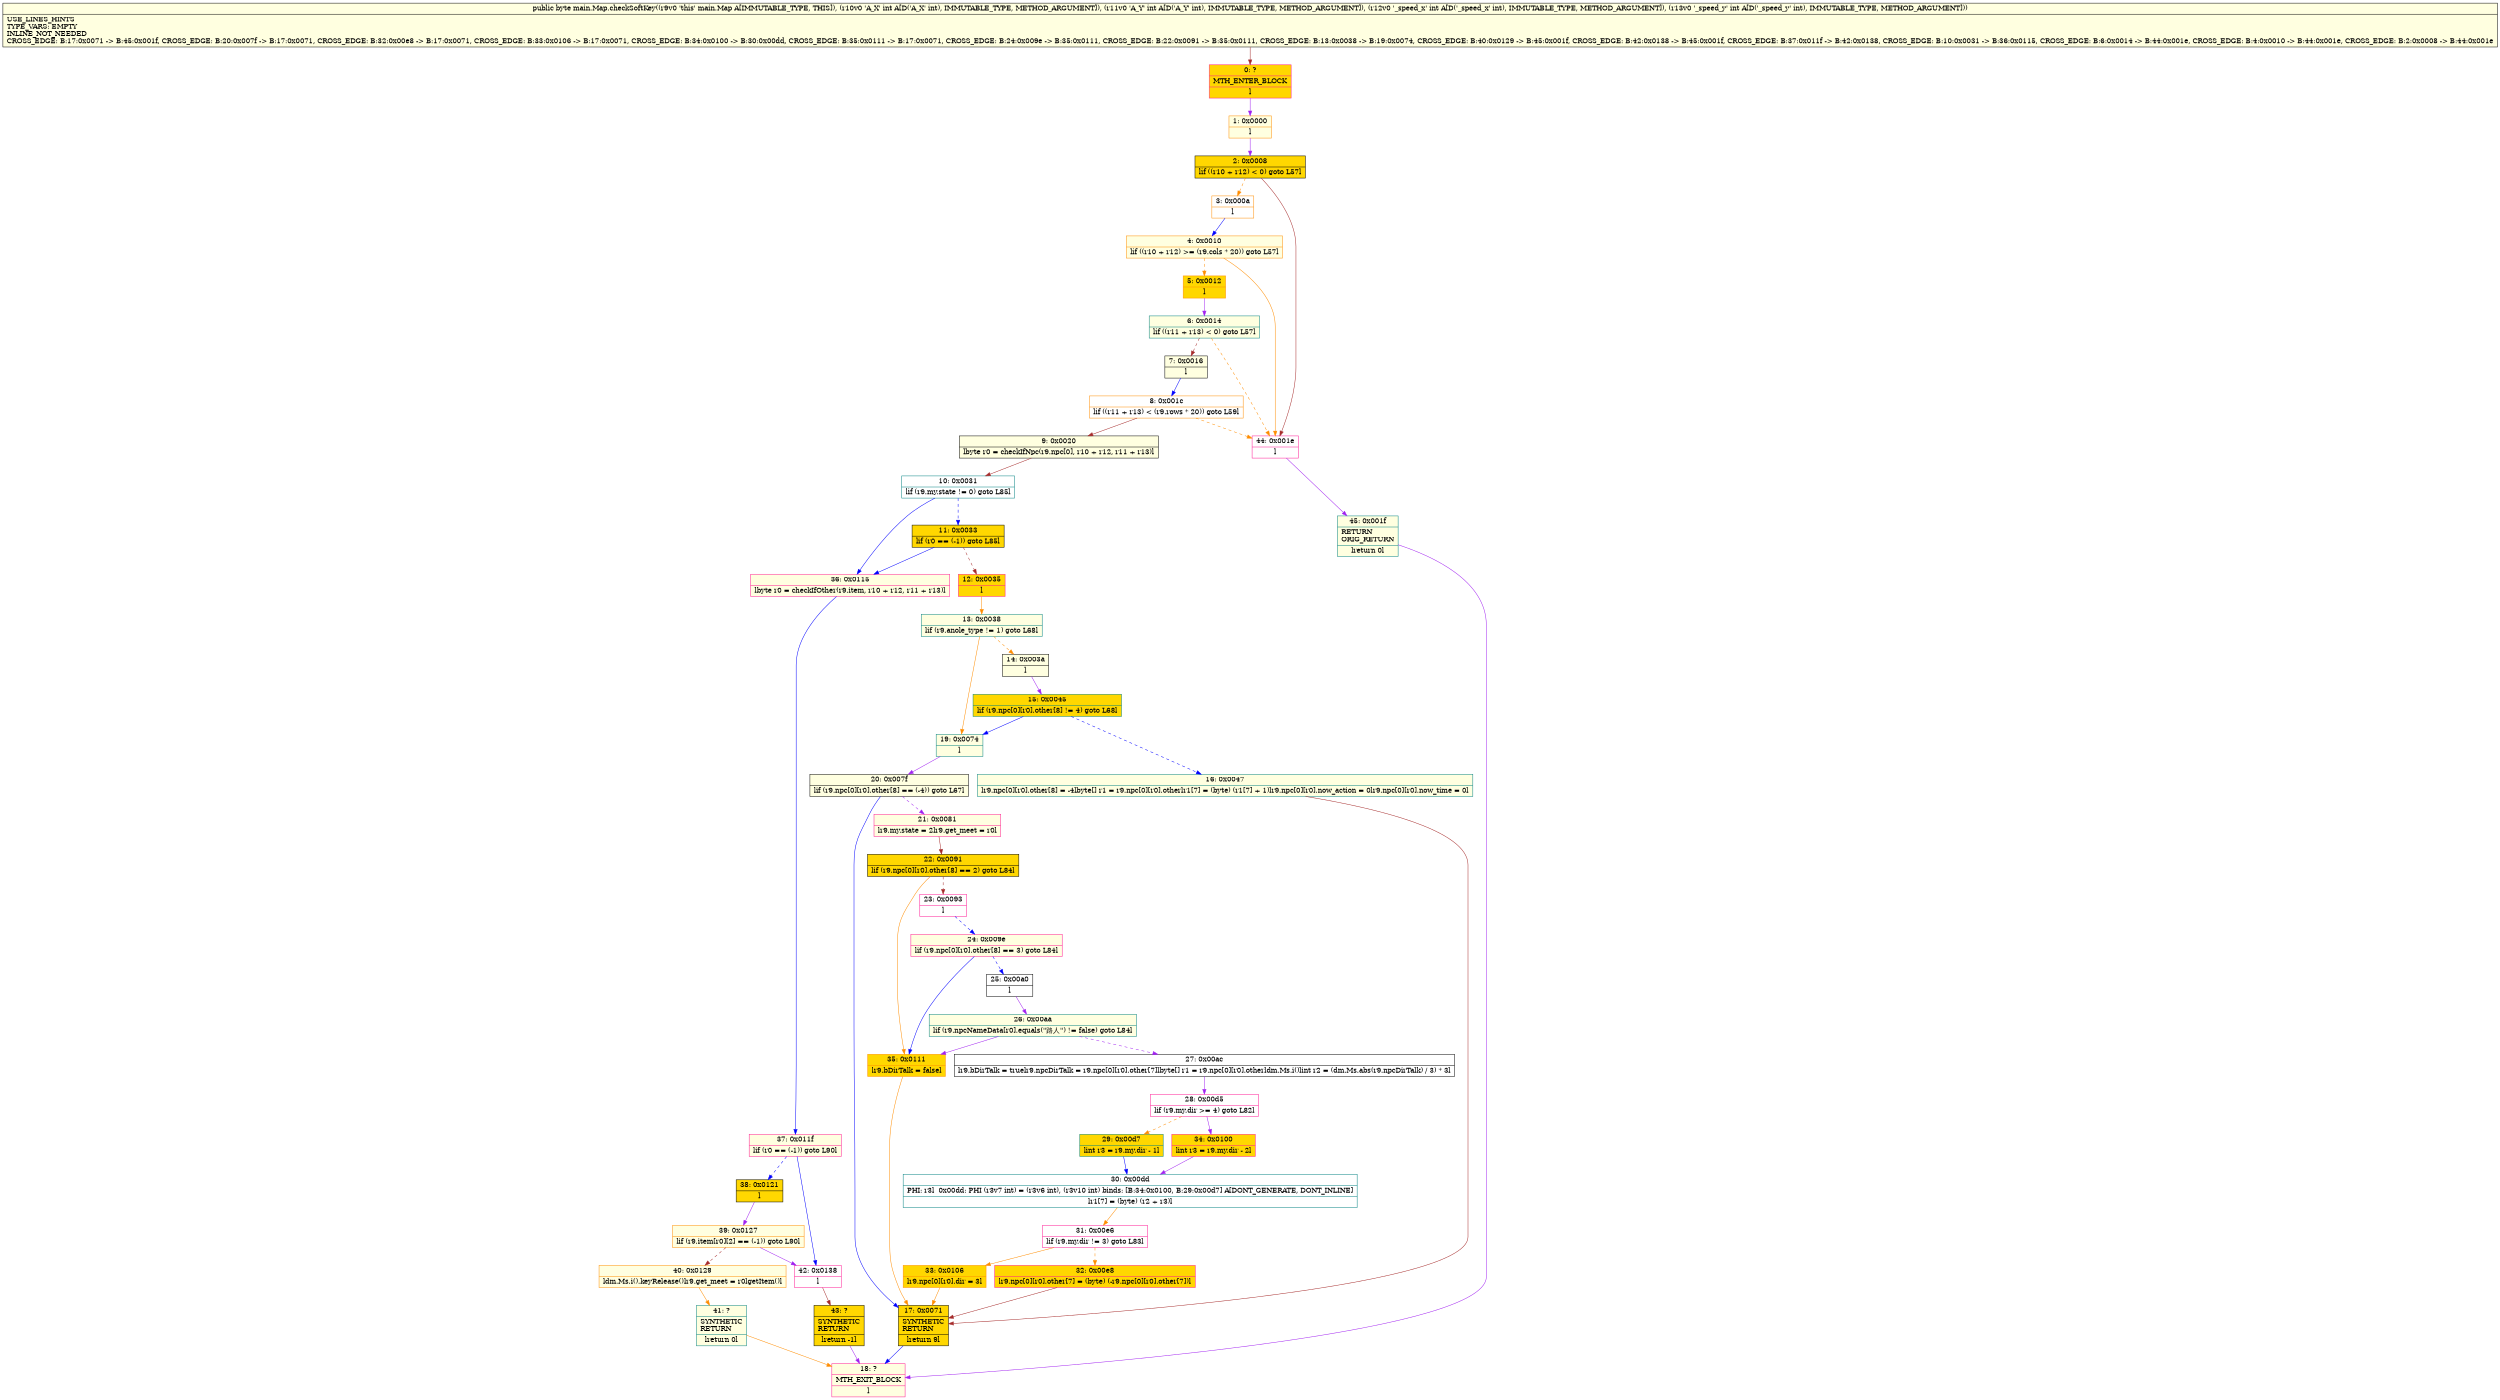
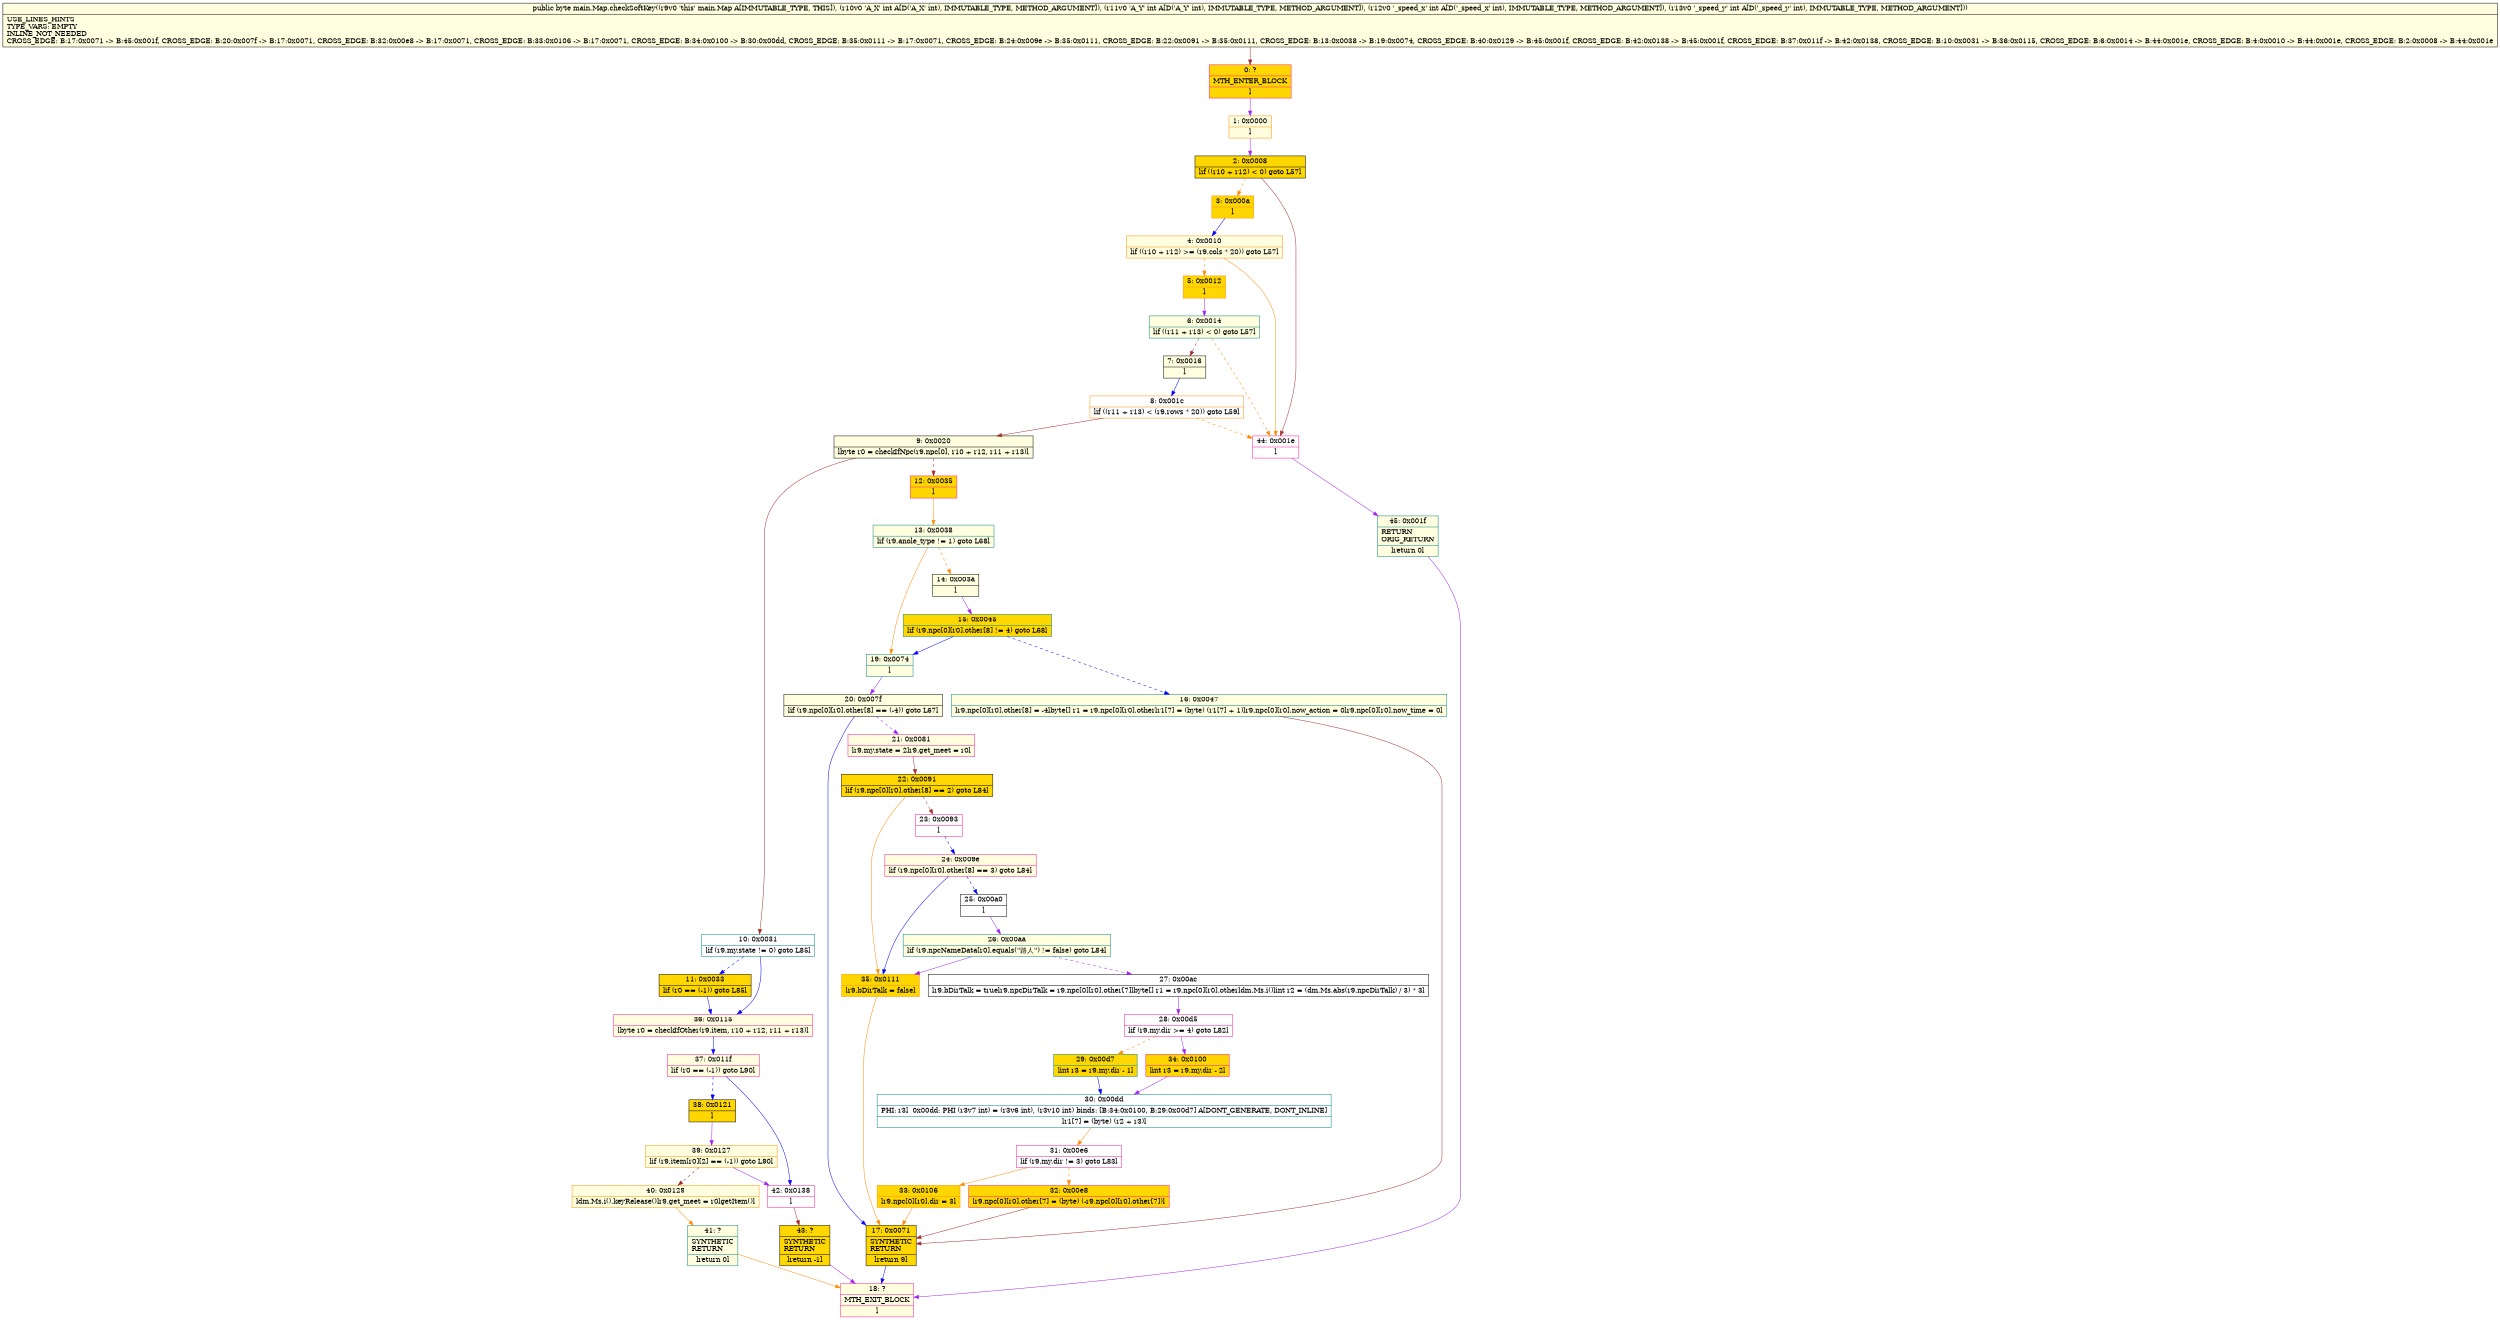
(1233, 207) -> (1233, 207)
(969, 559) -> (934, 465)
